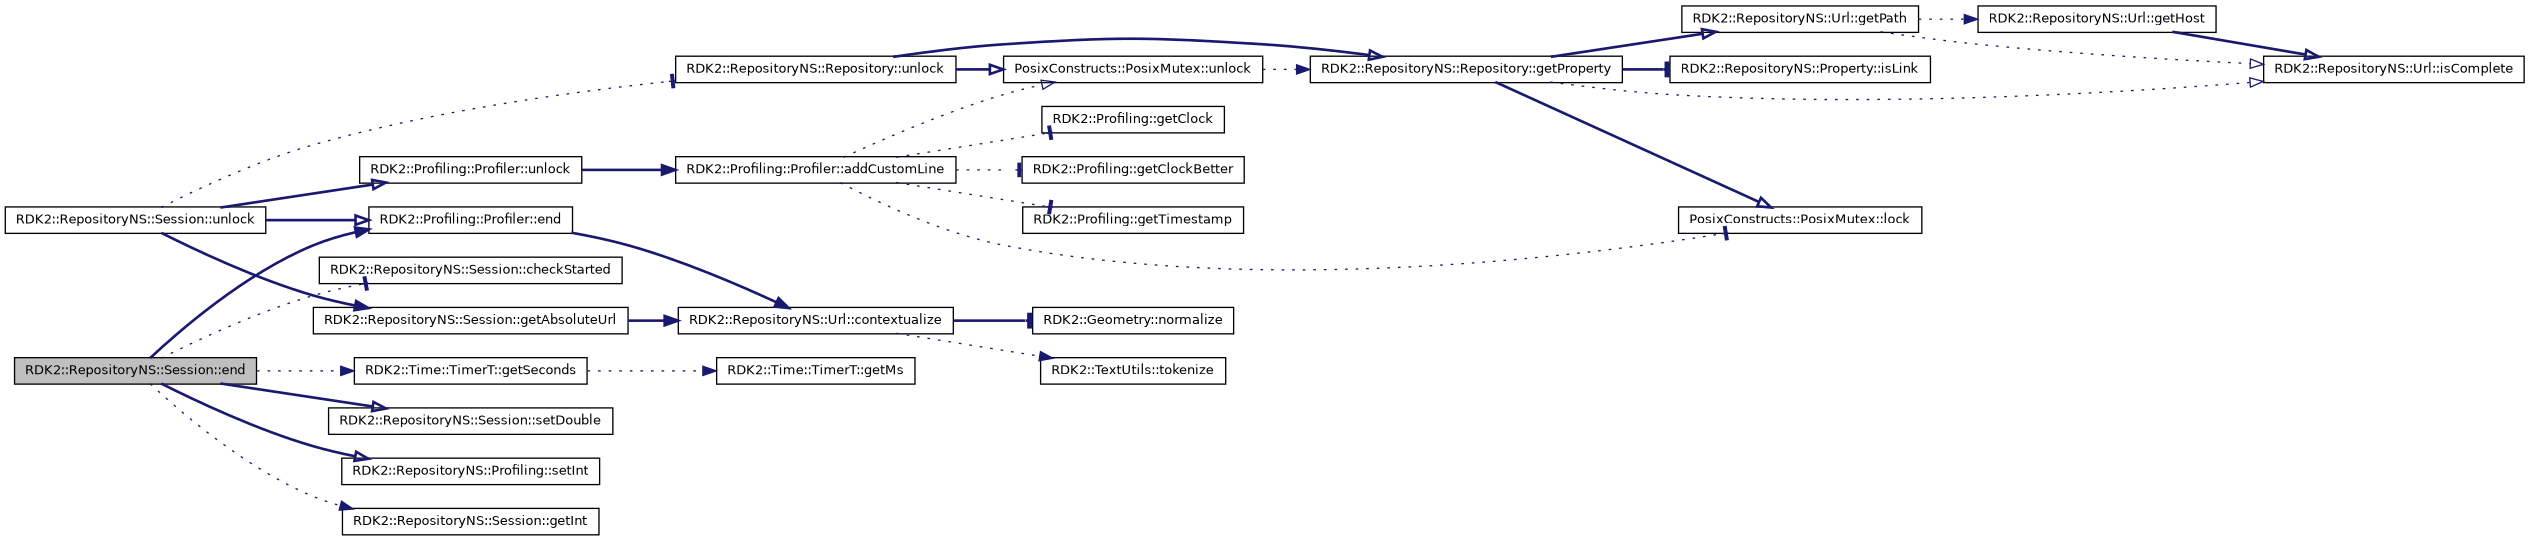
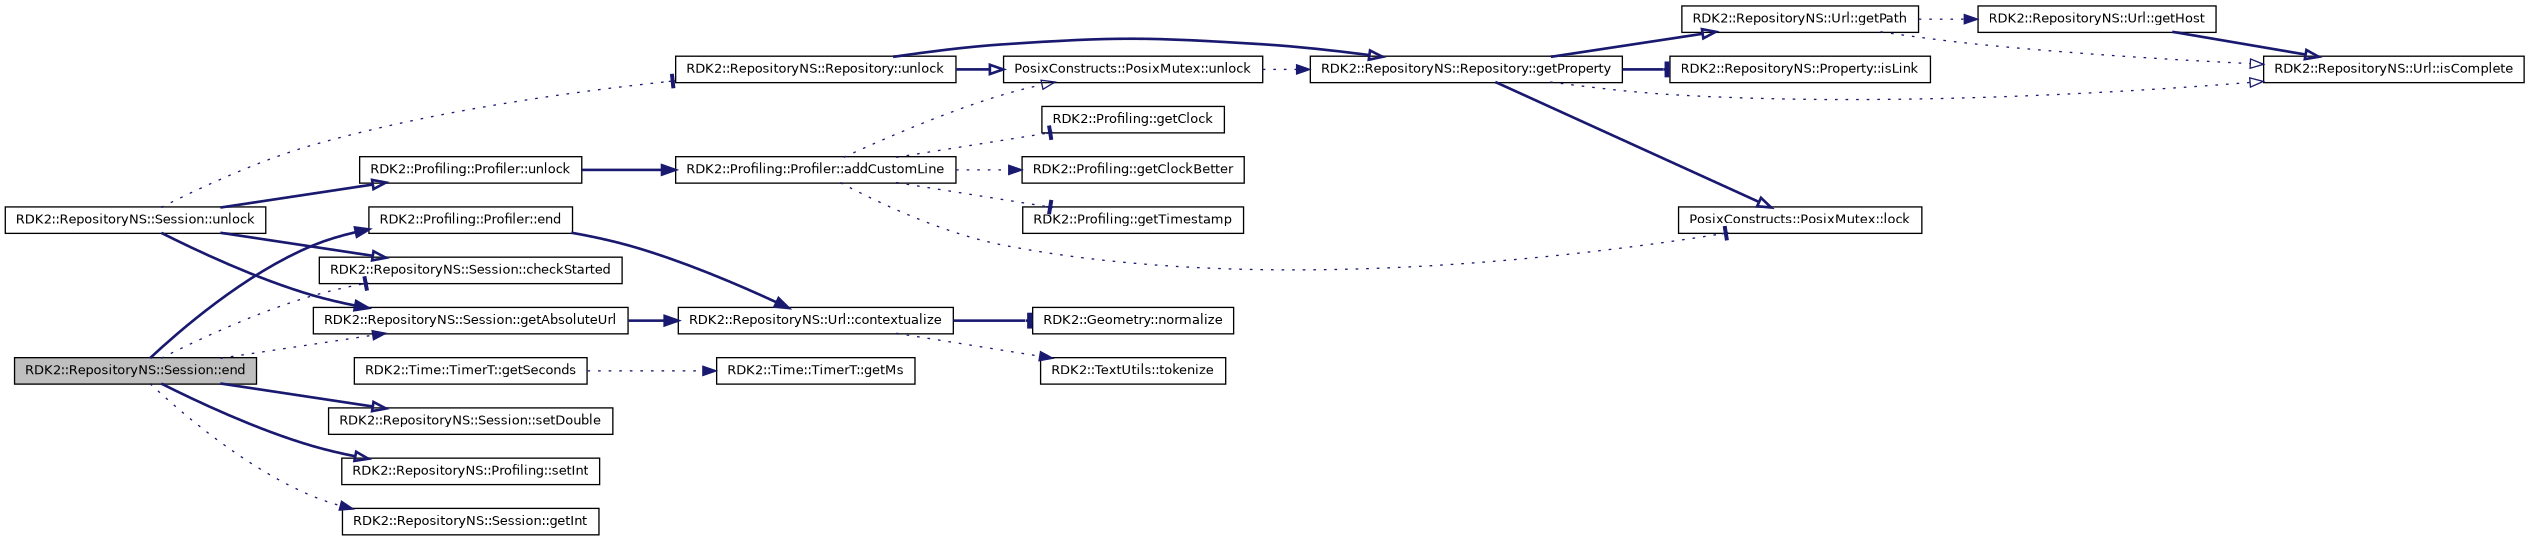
(982, 170) -> (982, 170)
(311, 220) -> (296, 244)
(299, 371) -> (296, 347)
